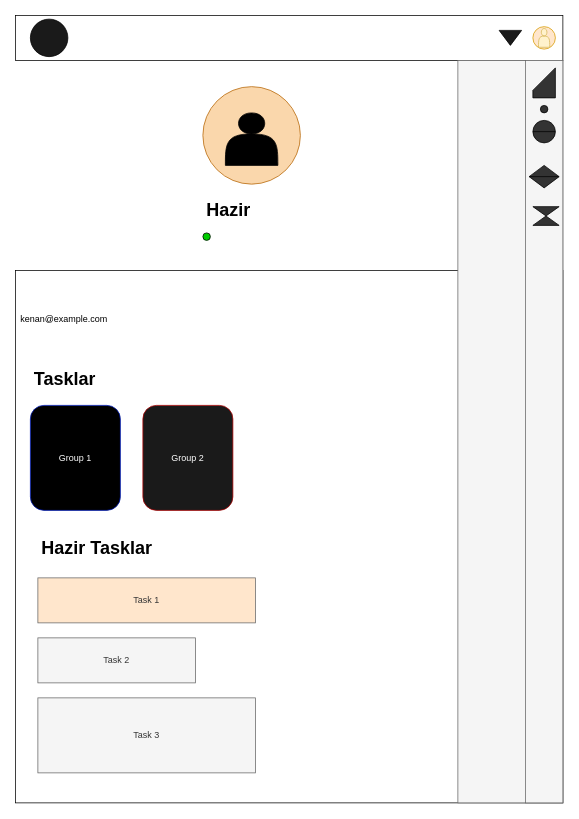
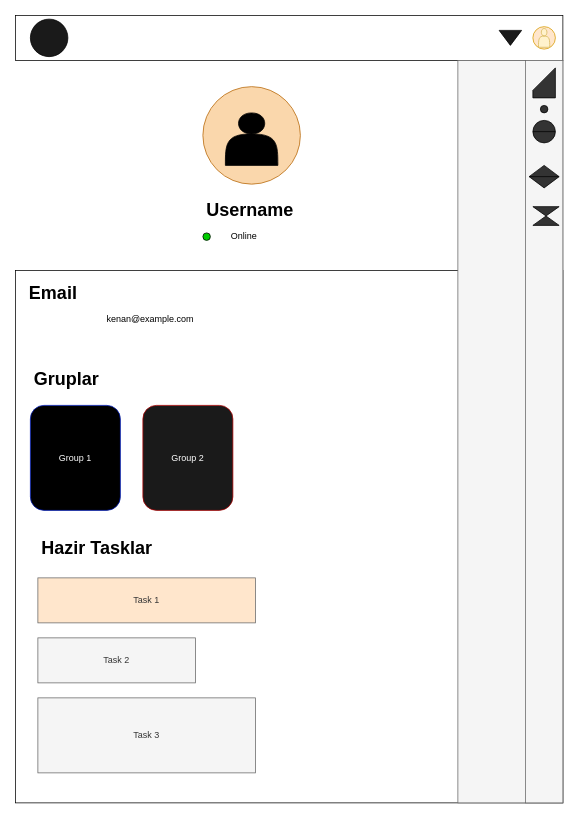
(218, 193) -> (227, 193)
none -> (244, 237)
none -> (53, 293)
(64, 319) -> (150, 319)
(51, 362) -> (51, 362)
